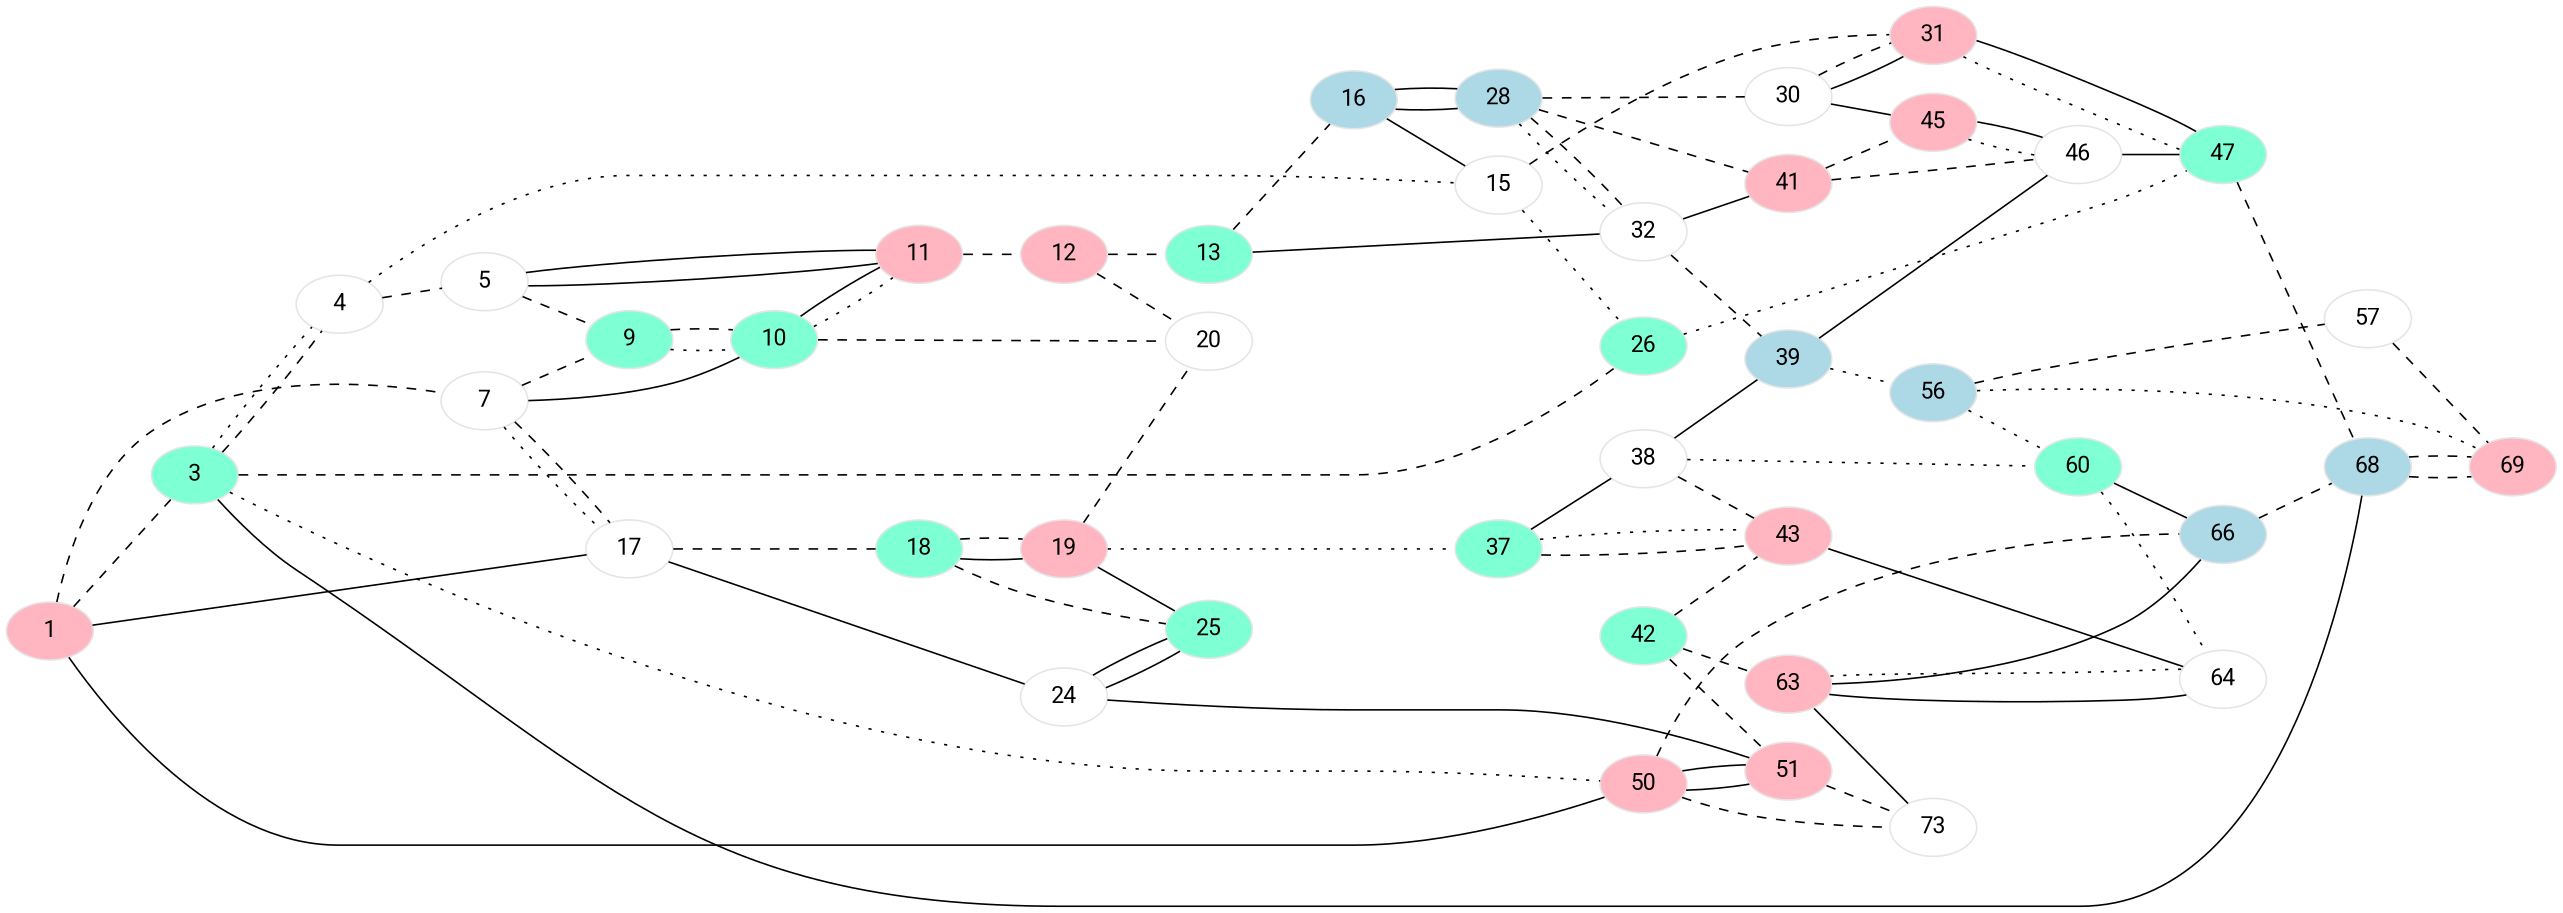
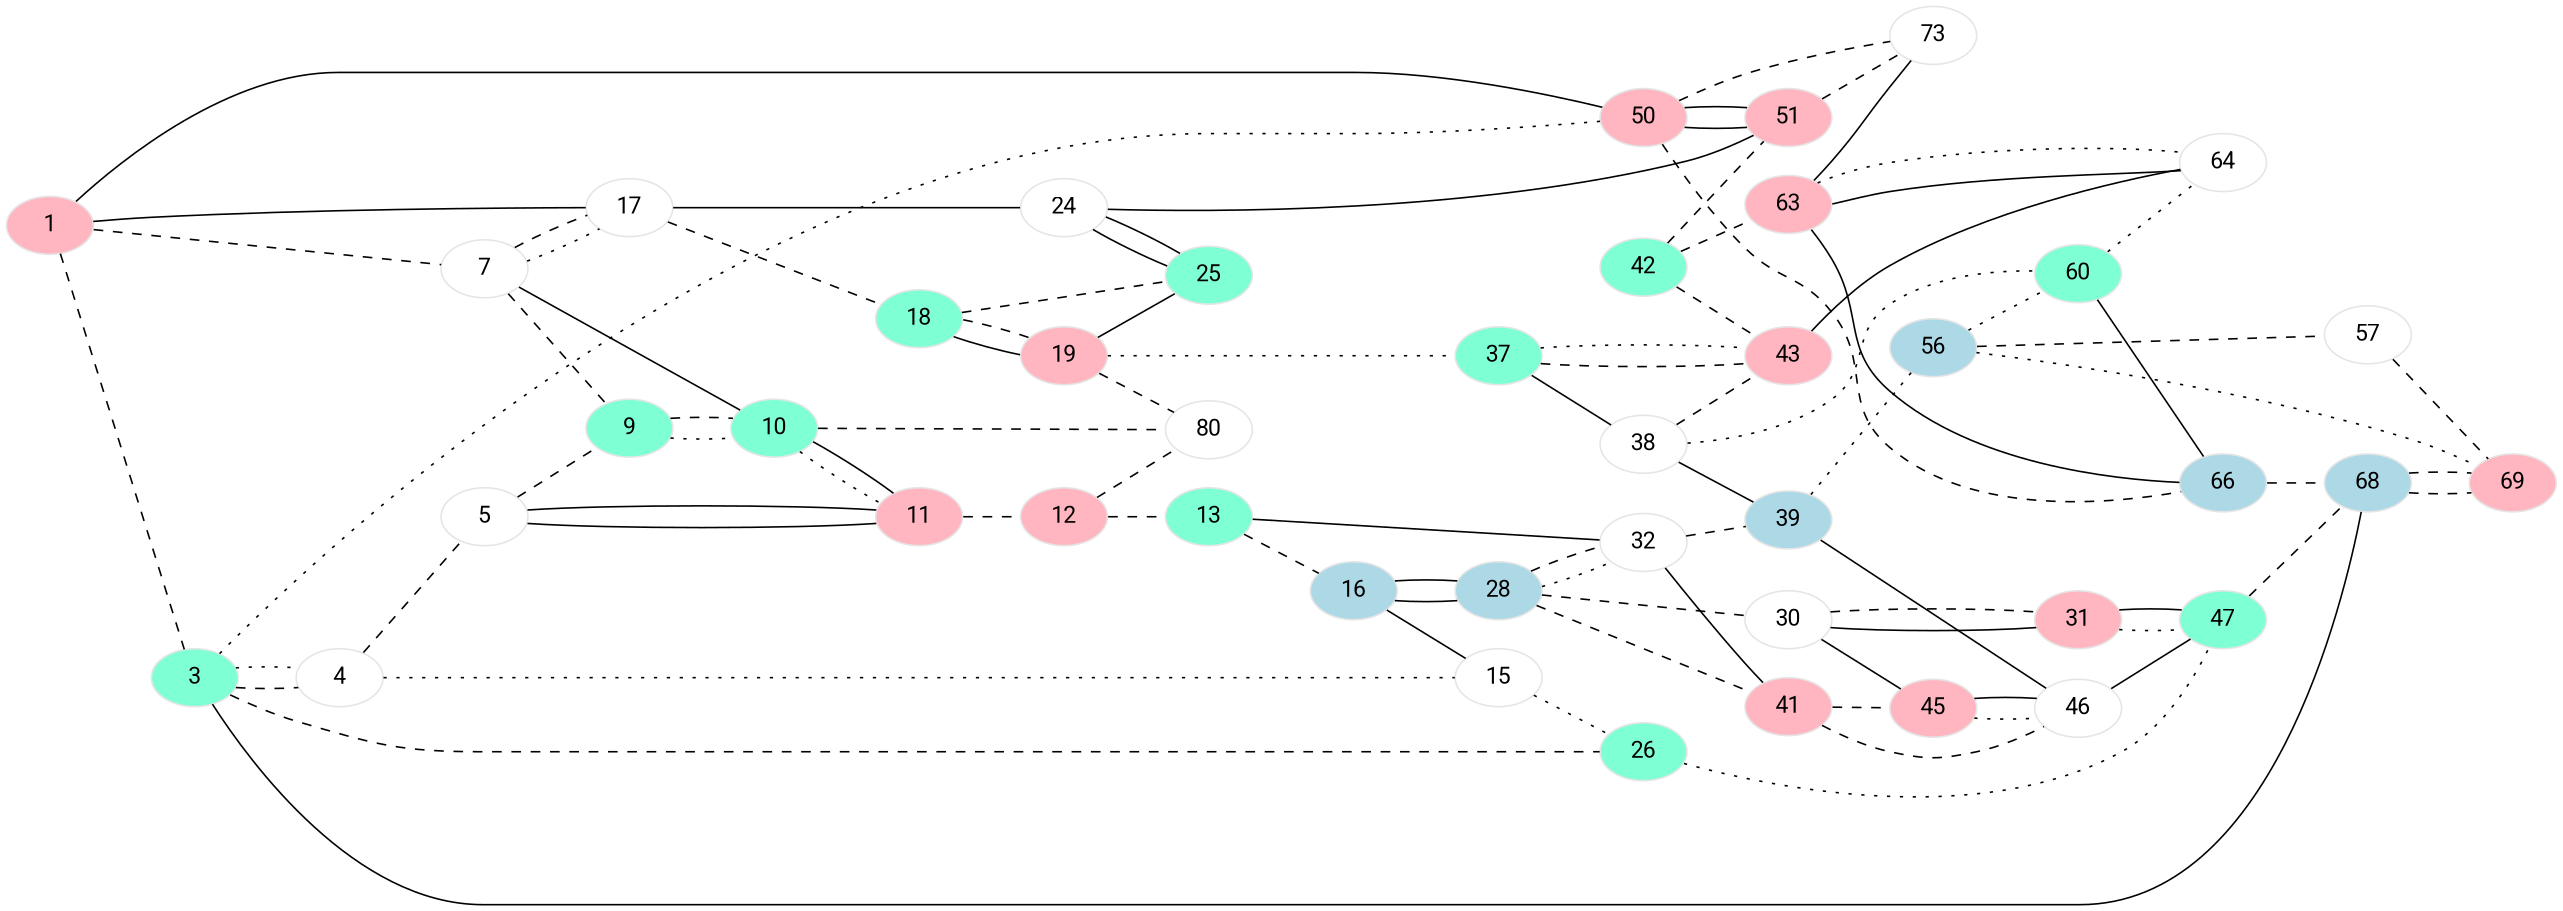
(1699, 70) -> none
(1209, 341) -> (1209, 430)
